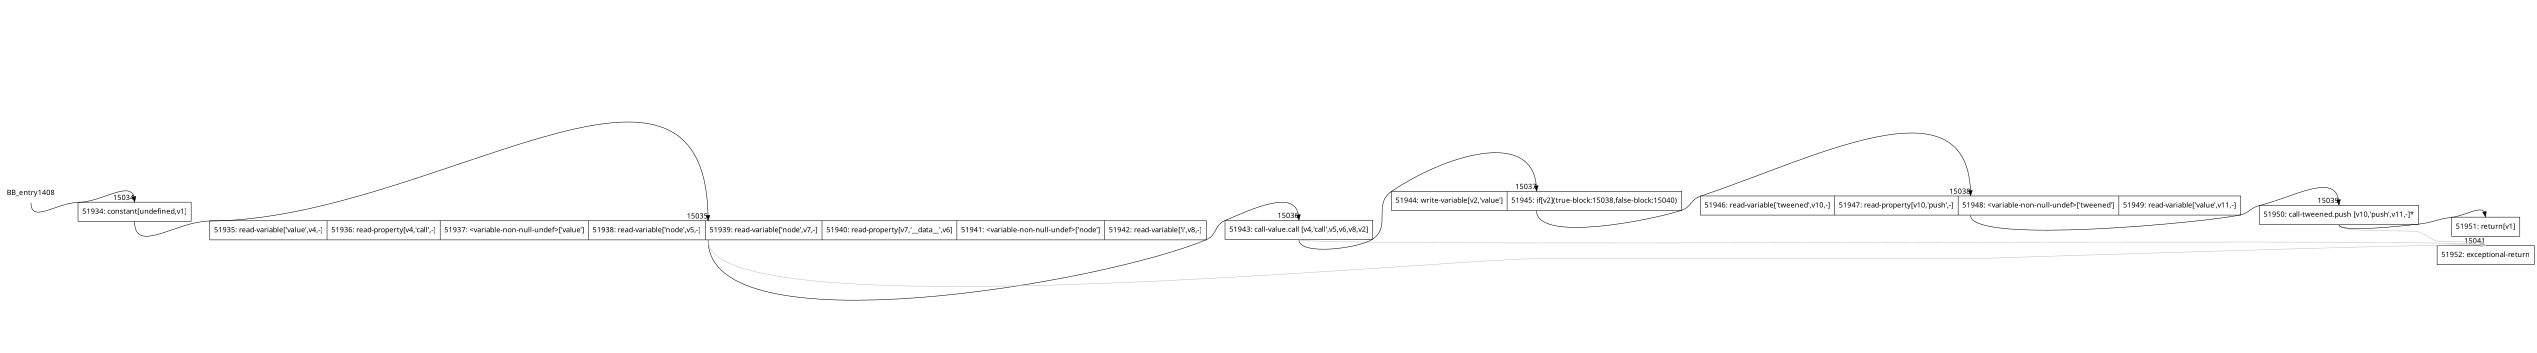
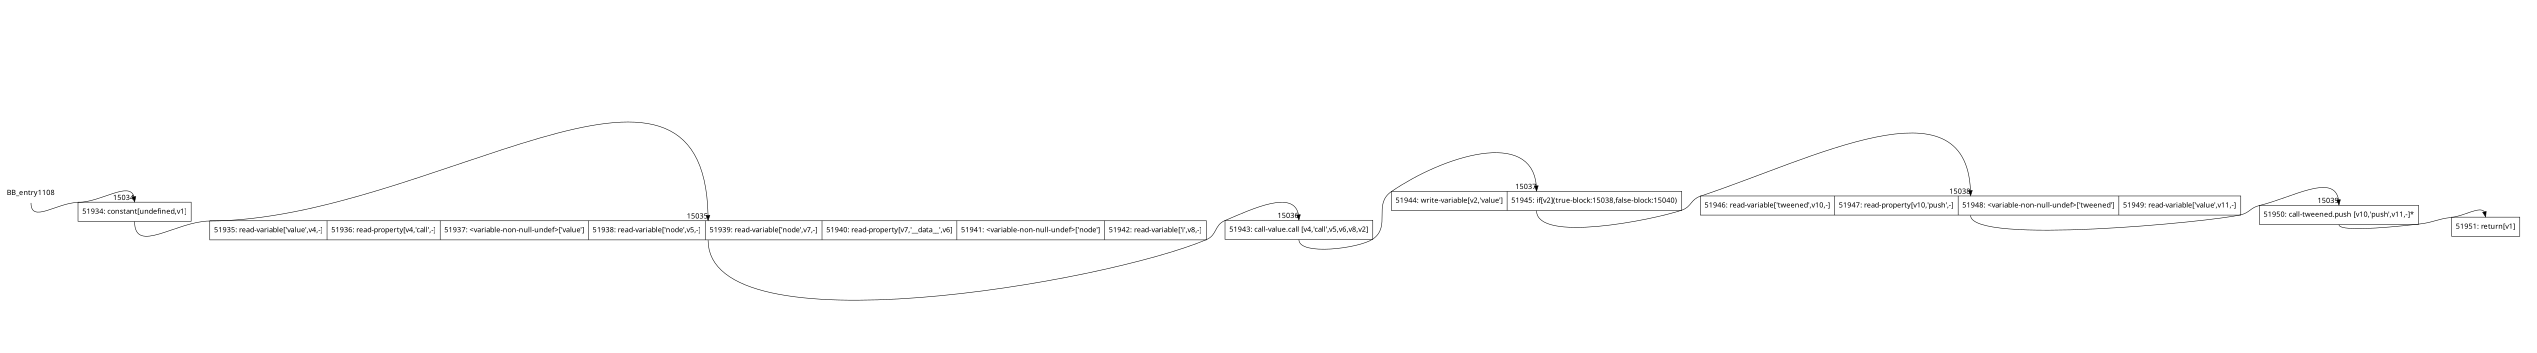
(31, 193) -> (31, 193)
(2486, 255) -> none
